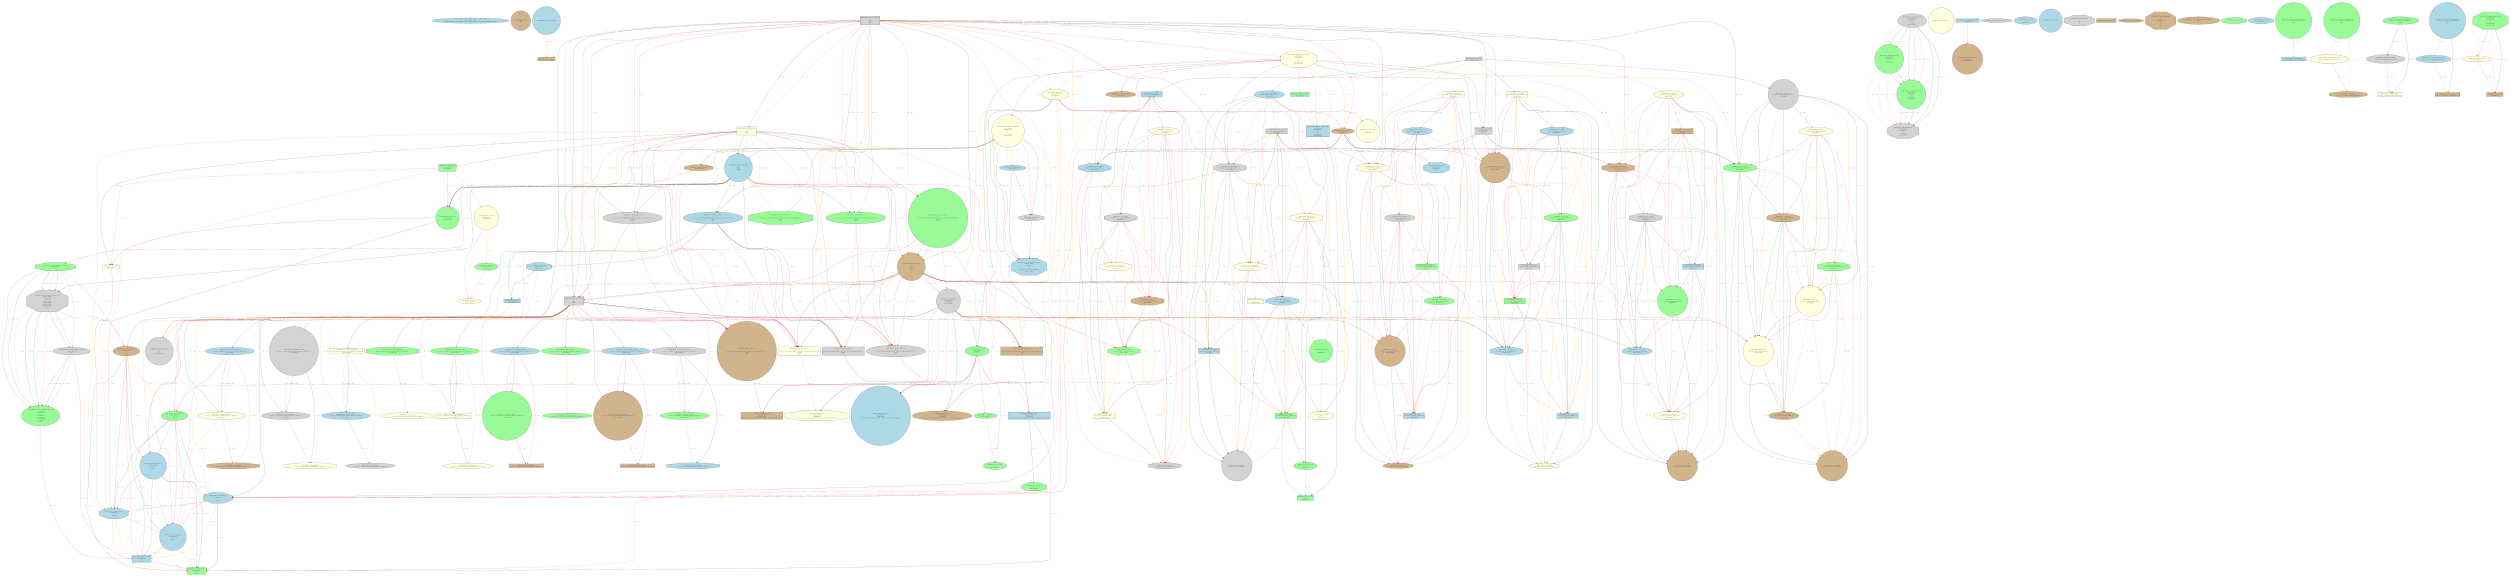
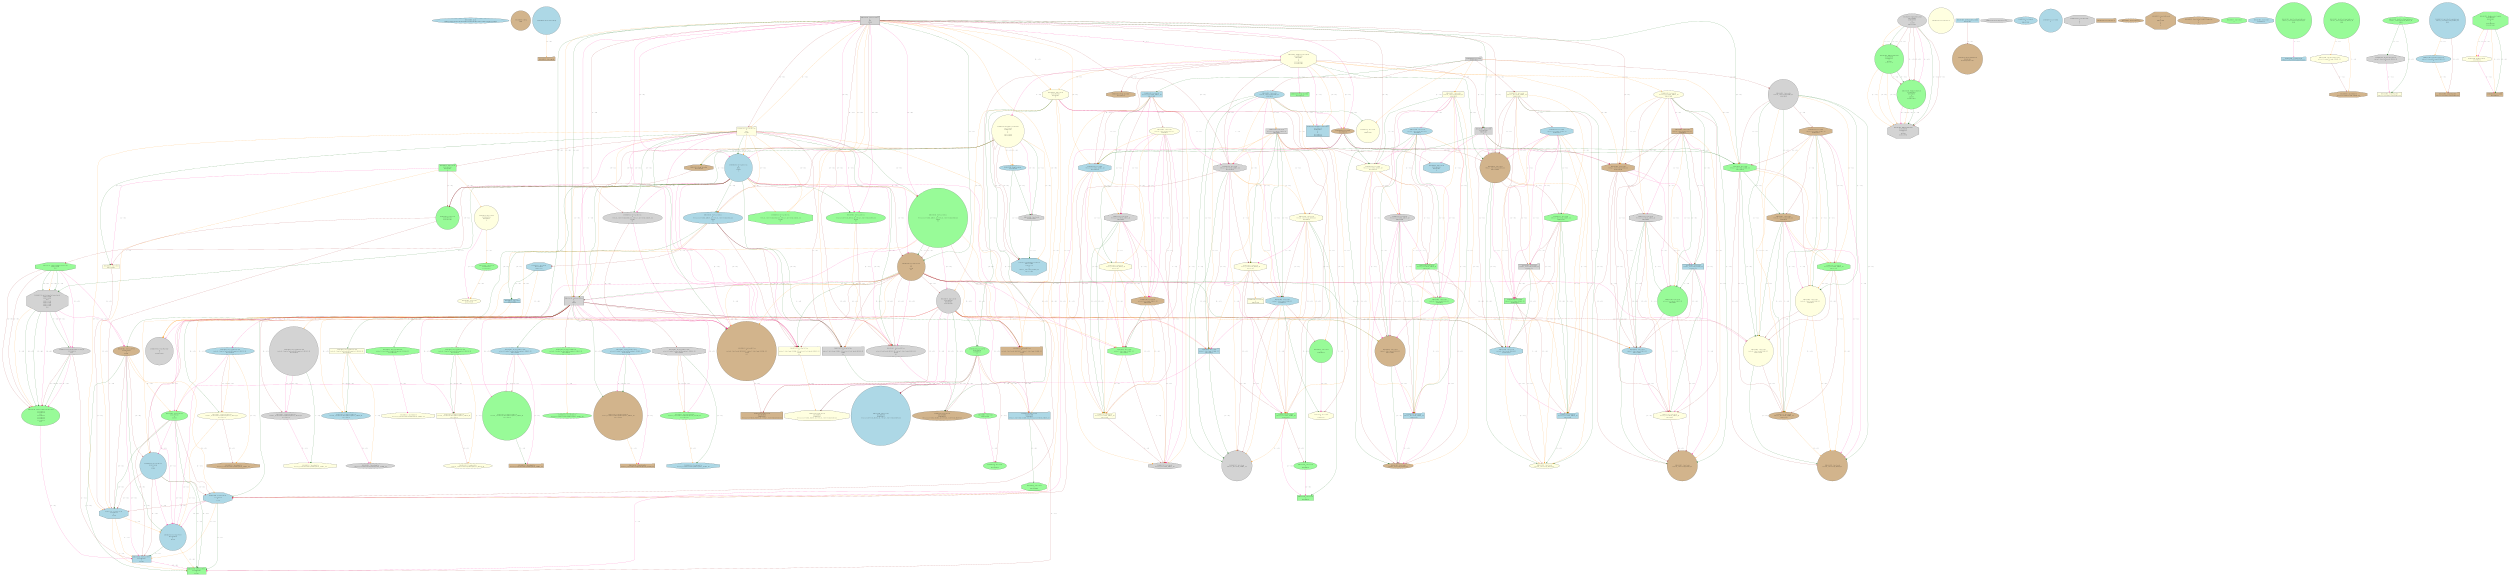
(1816, 131) -> (1816, 131)
